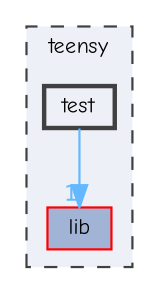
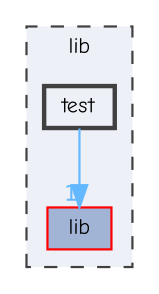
(79, 47) -> (79, 47)
